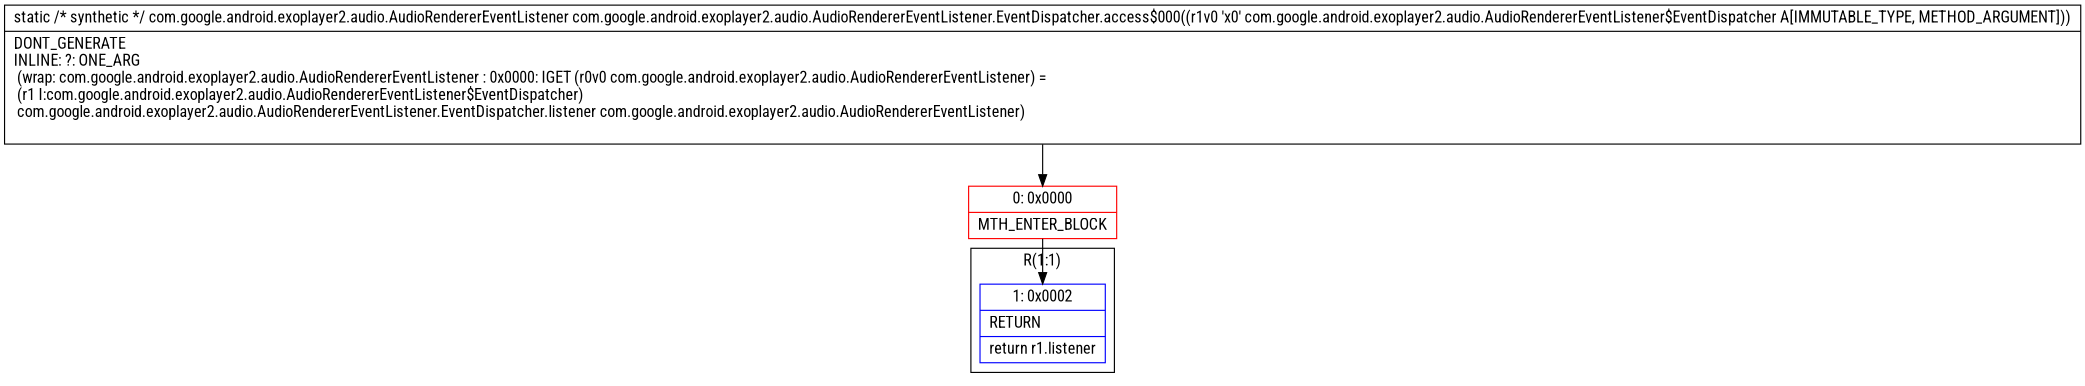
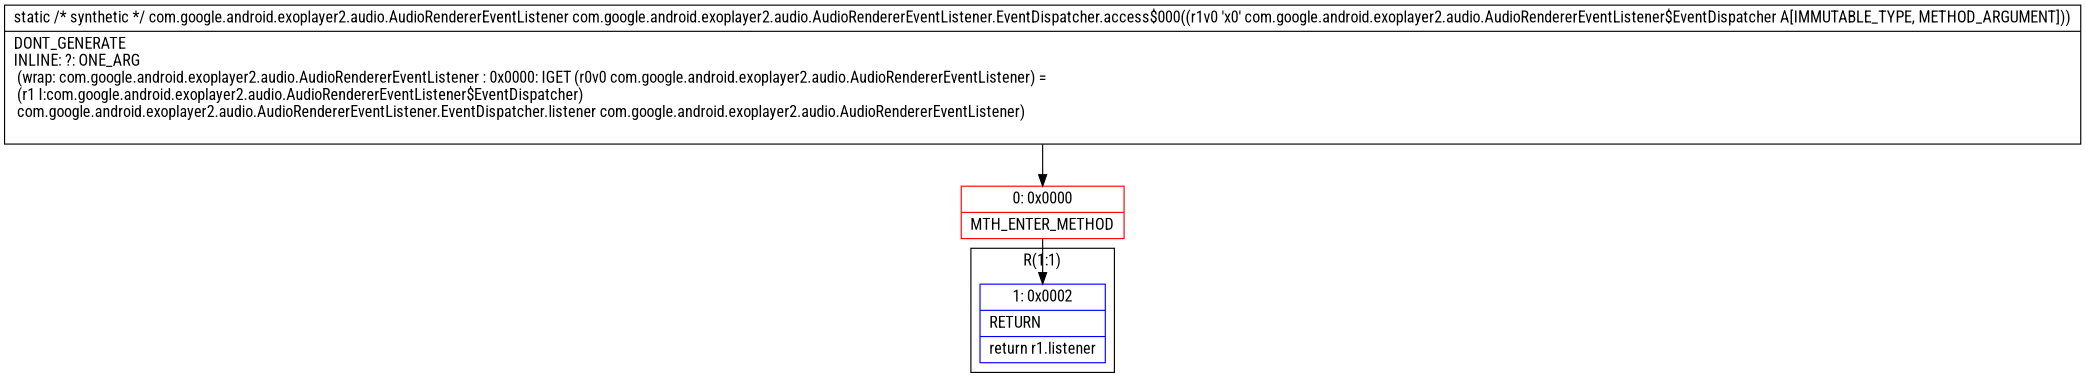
(1043, 225) -> (1043, 225)
